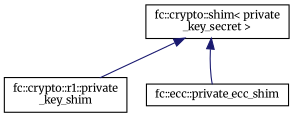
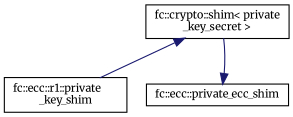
(210, 67) -> (225, 56)
(66, 95) -> (66, 95)
